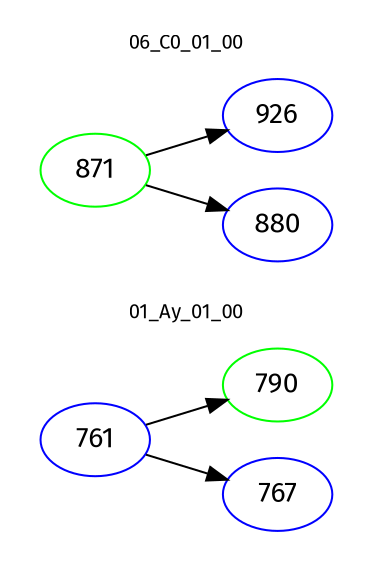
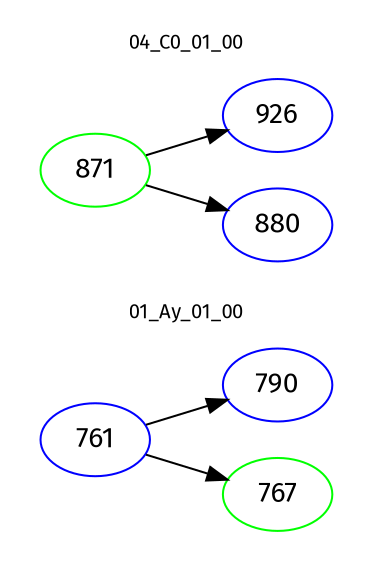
(186, 44) -> (186, 44)
(278, 385) -> (278, 385)
(278, 494) -> (278, 494)
